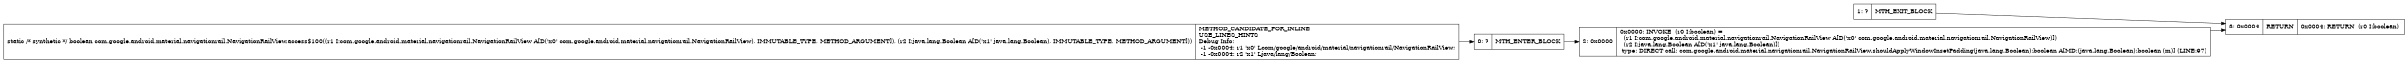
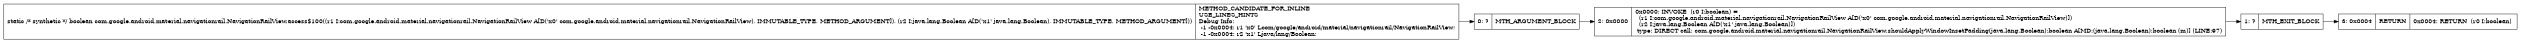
(2216, 30) -> (2231, 22)
(1528, 42) -> (1536, 21)
